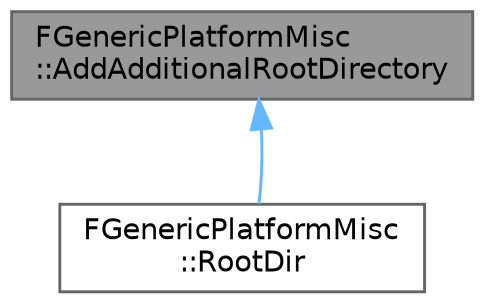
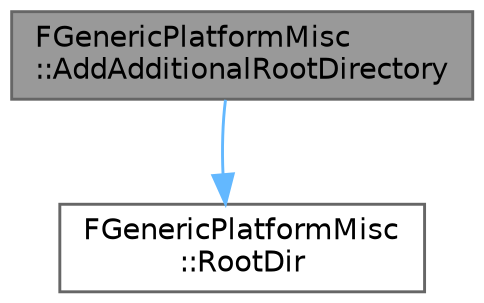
(262, 166) -> (223, 137)
